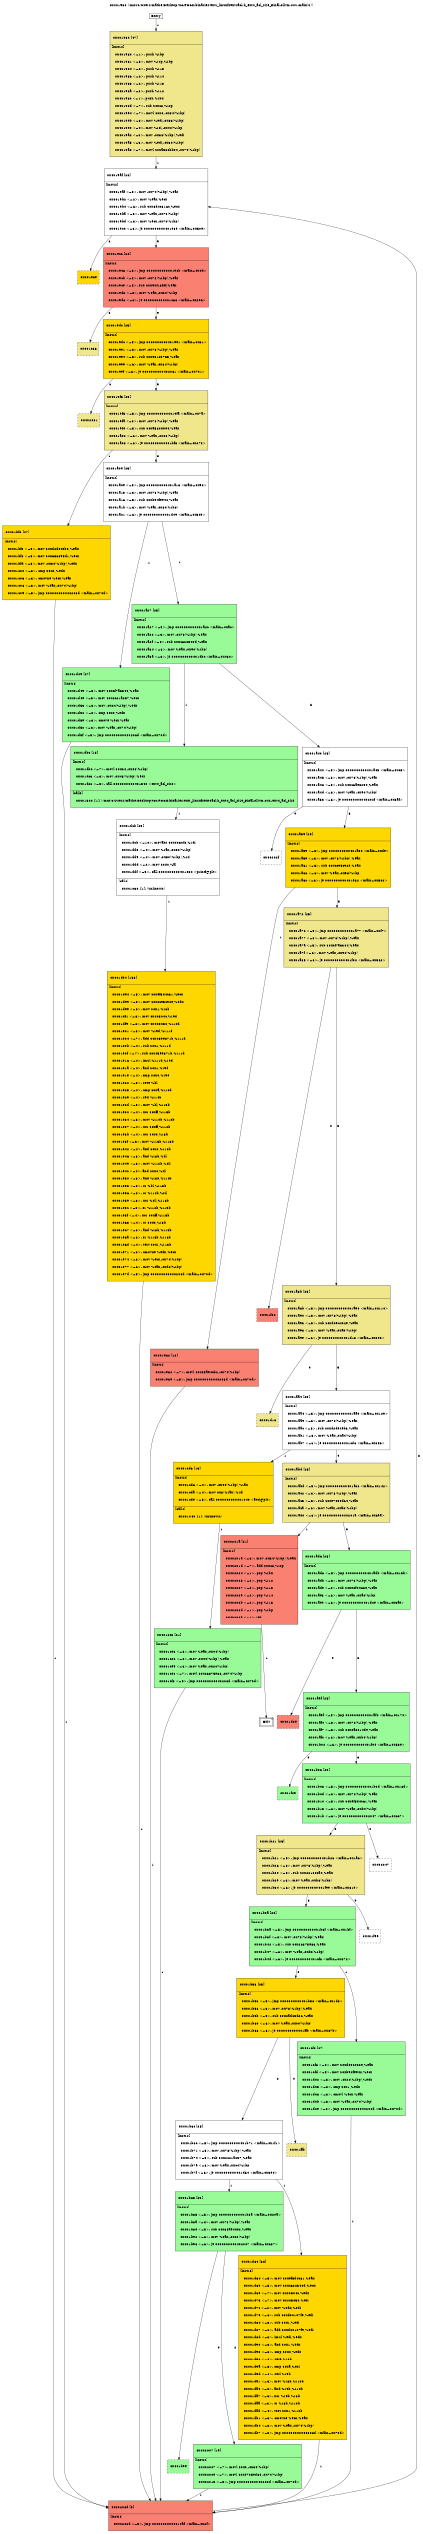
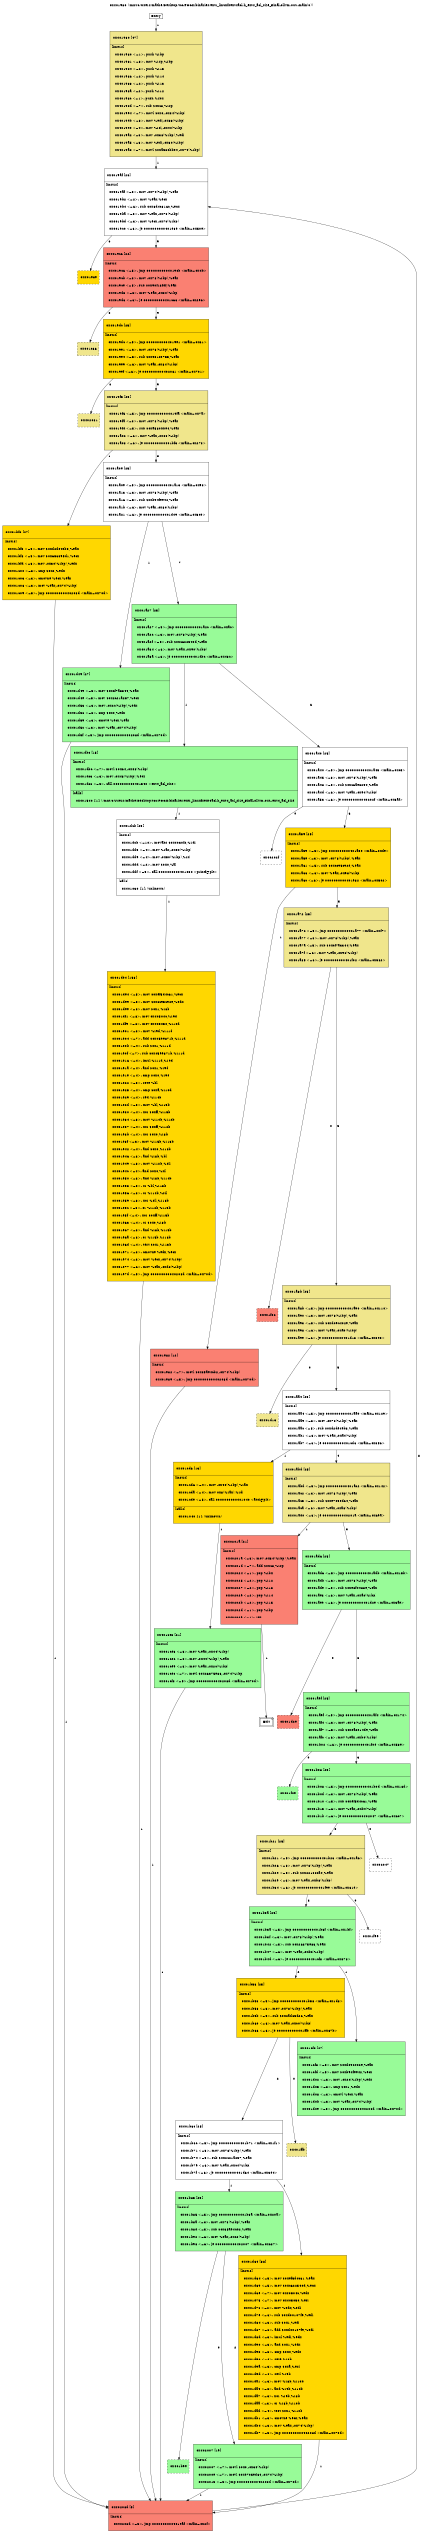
(351, 2366) -> none
